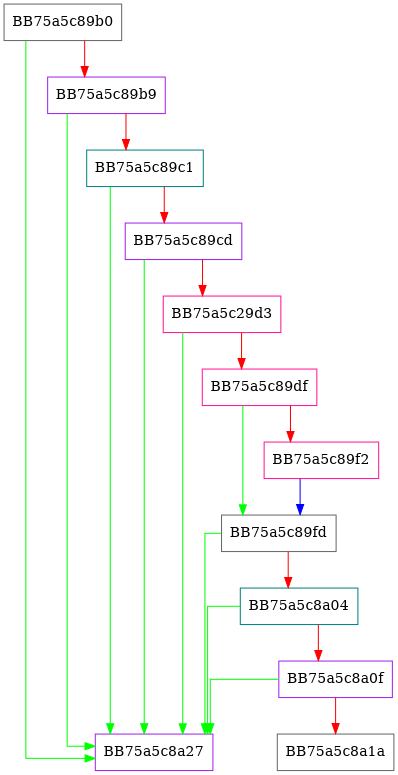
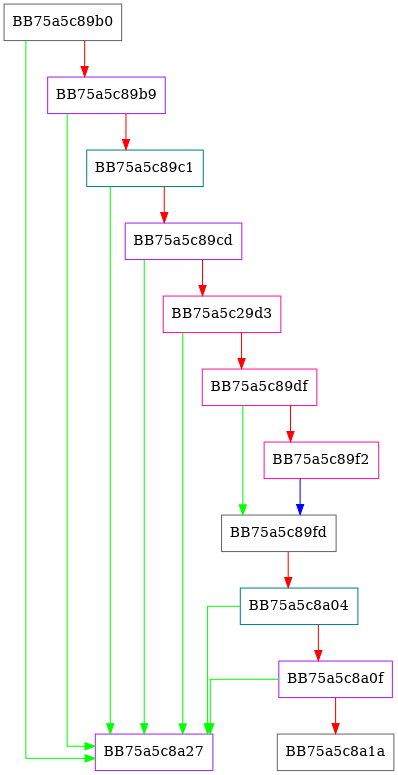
(205, 600) -> none
